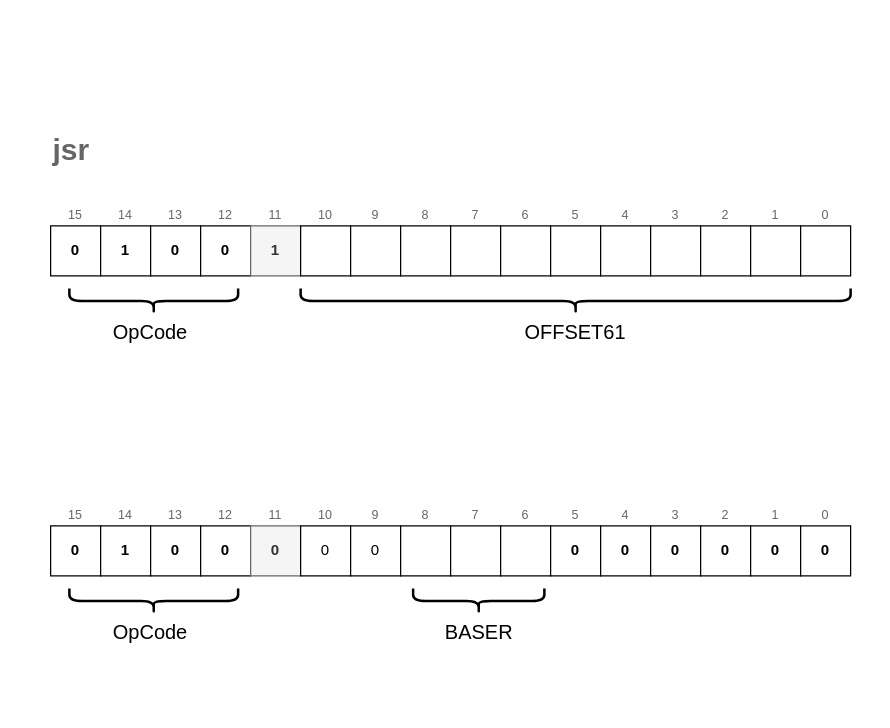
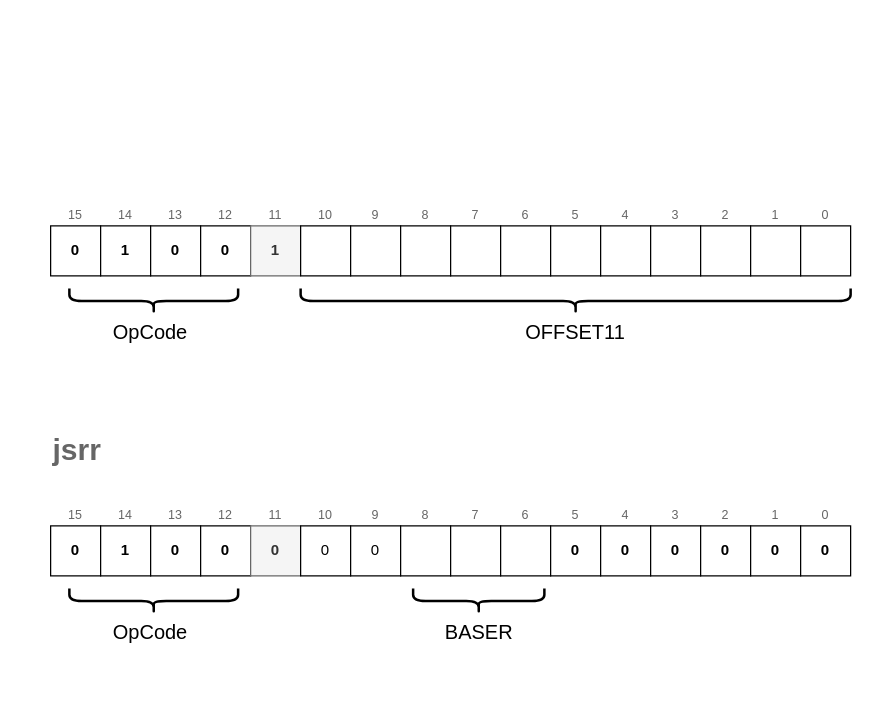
(113, 151) -> none
(576, 332) -> (576, 332)
none -> (113, 451)
